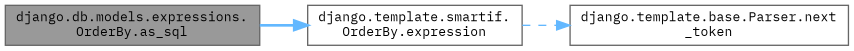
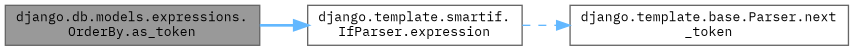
(133, 25) -> (133, 25)
(415, 25) -> (415, 25)
